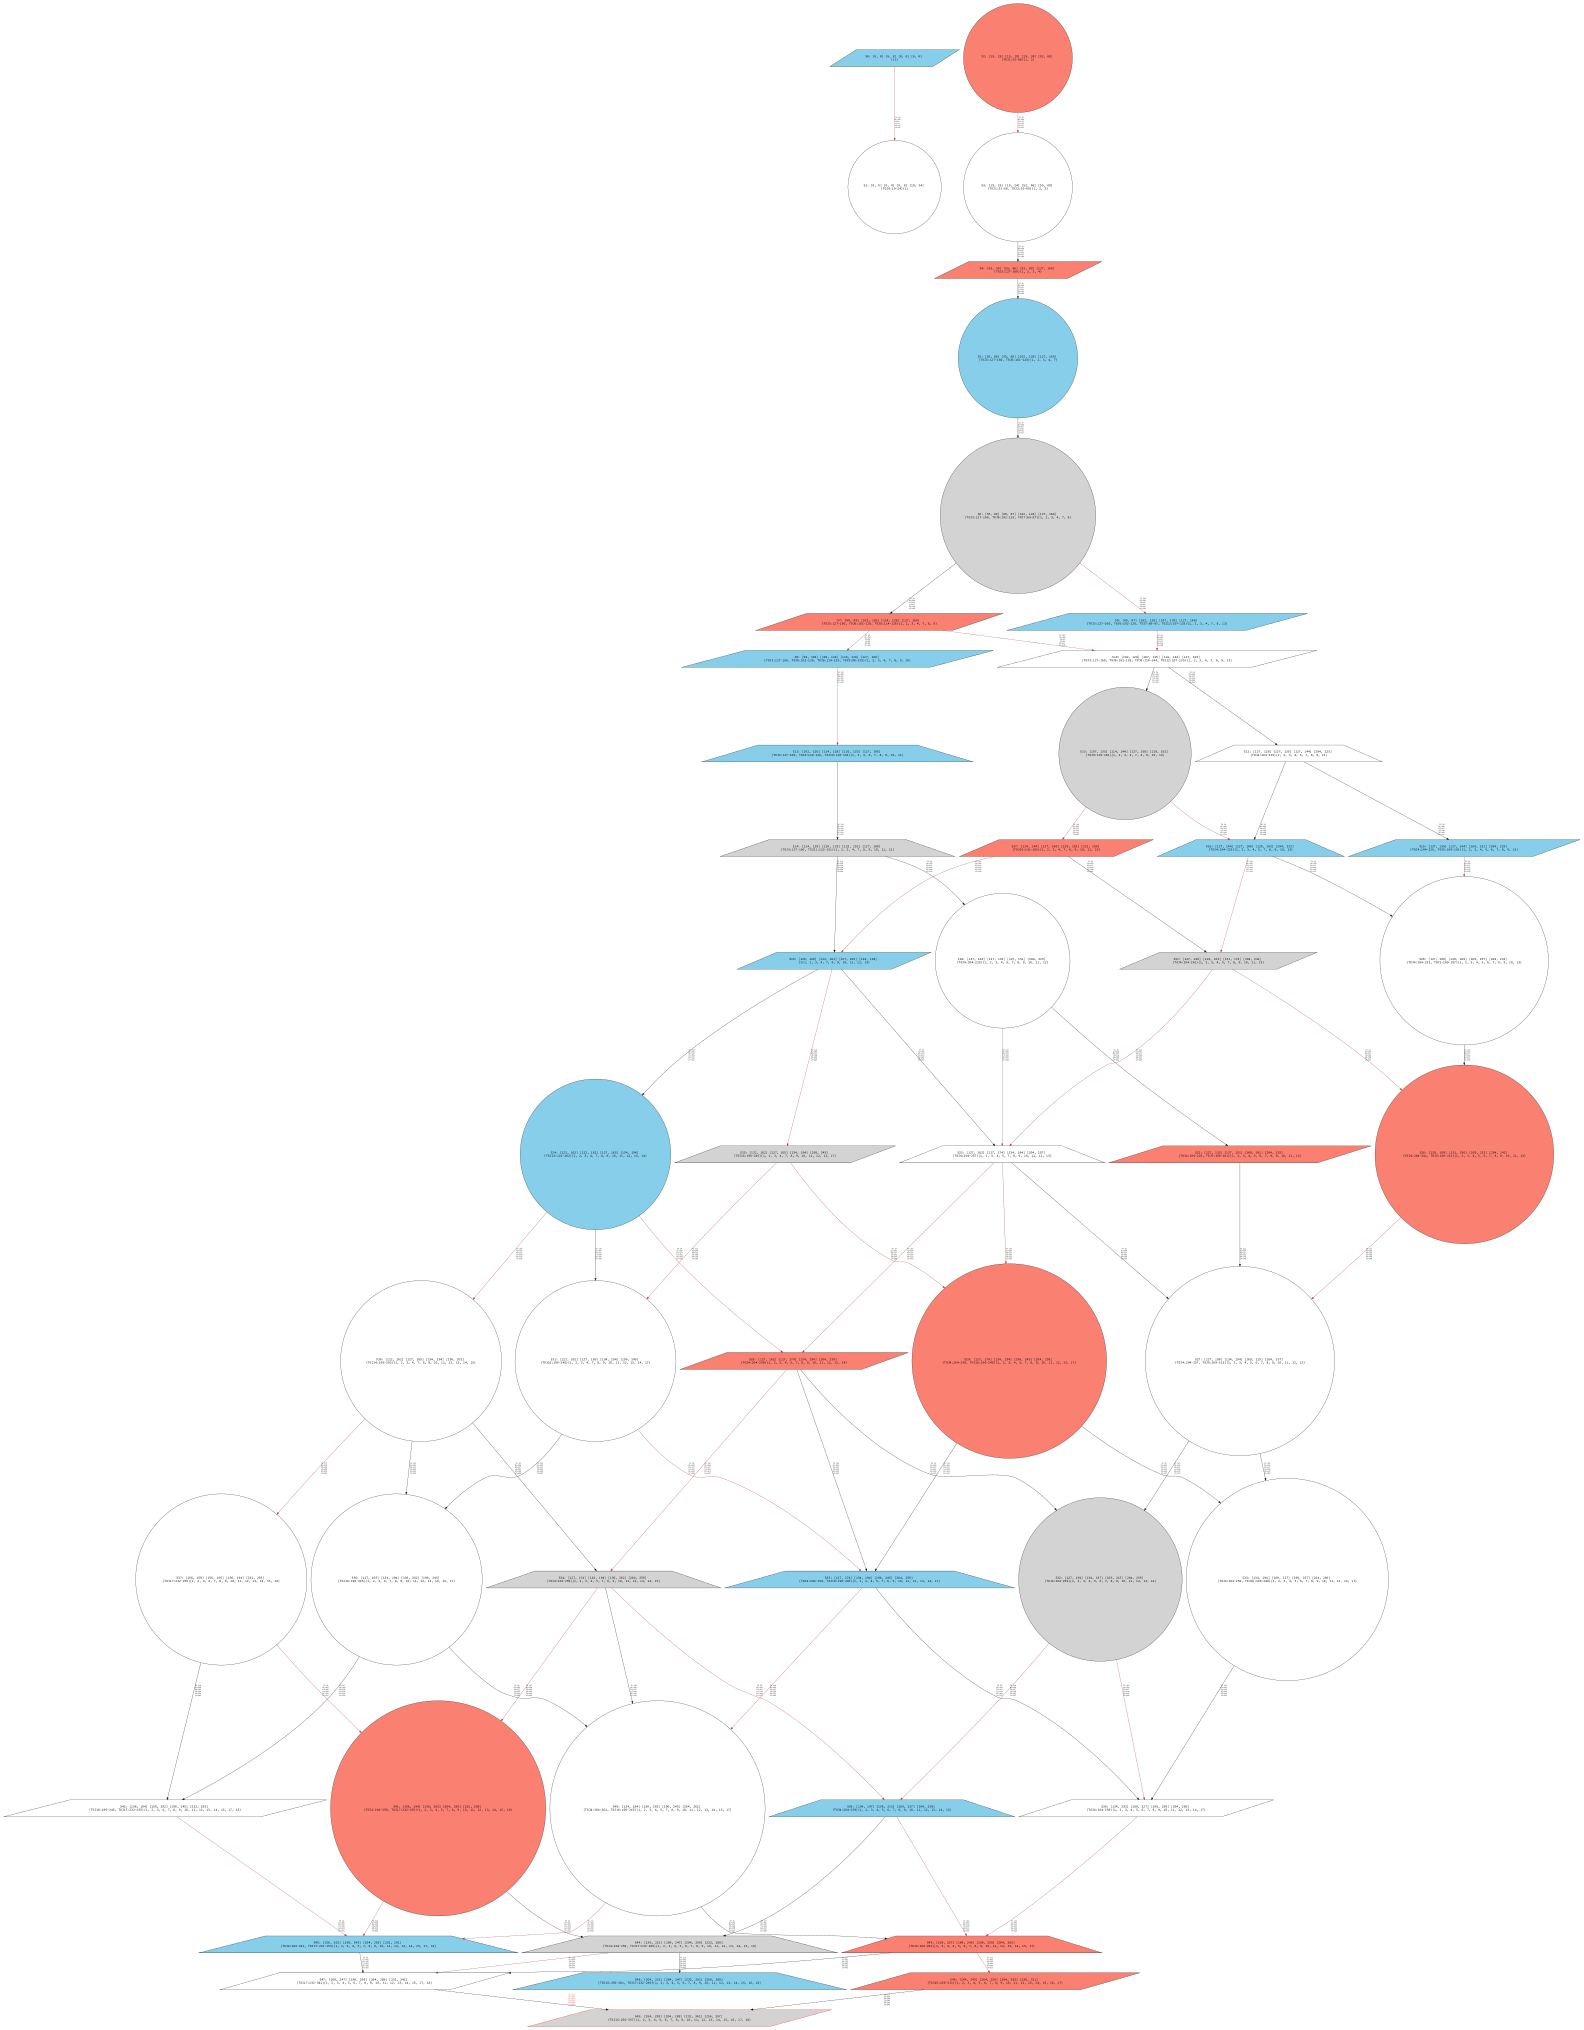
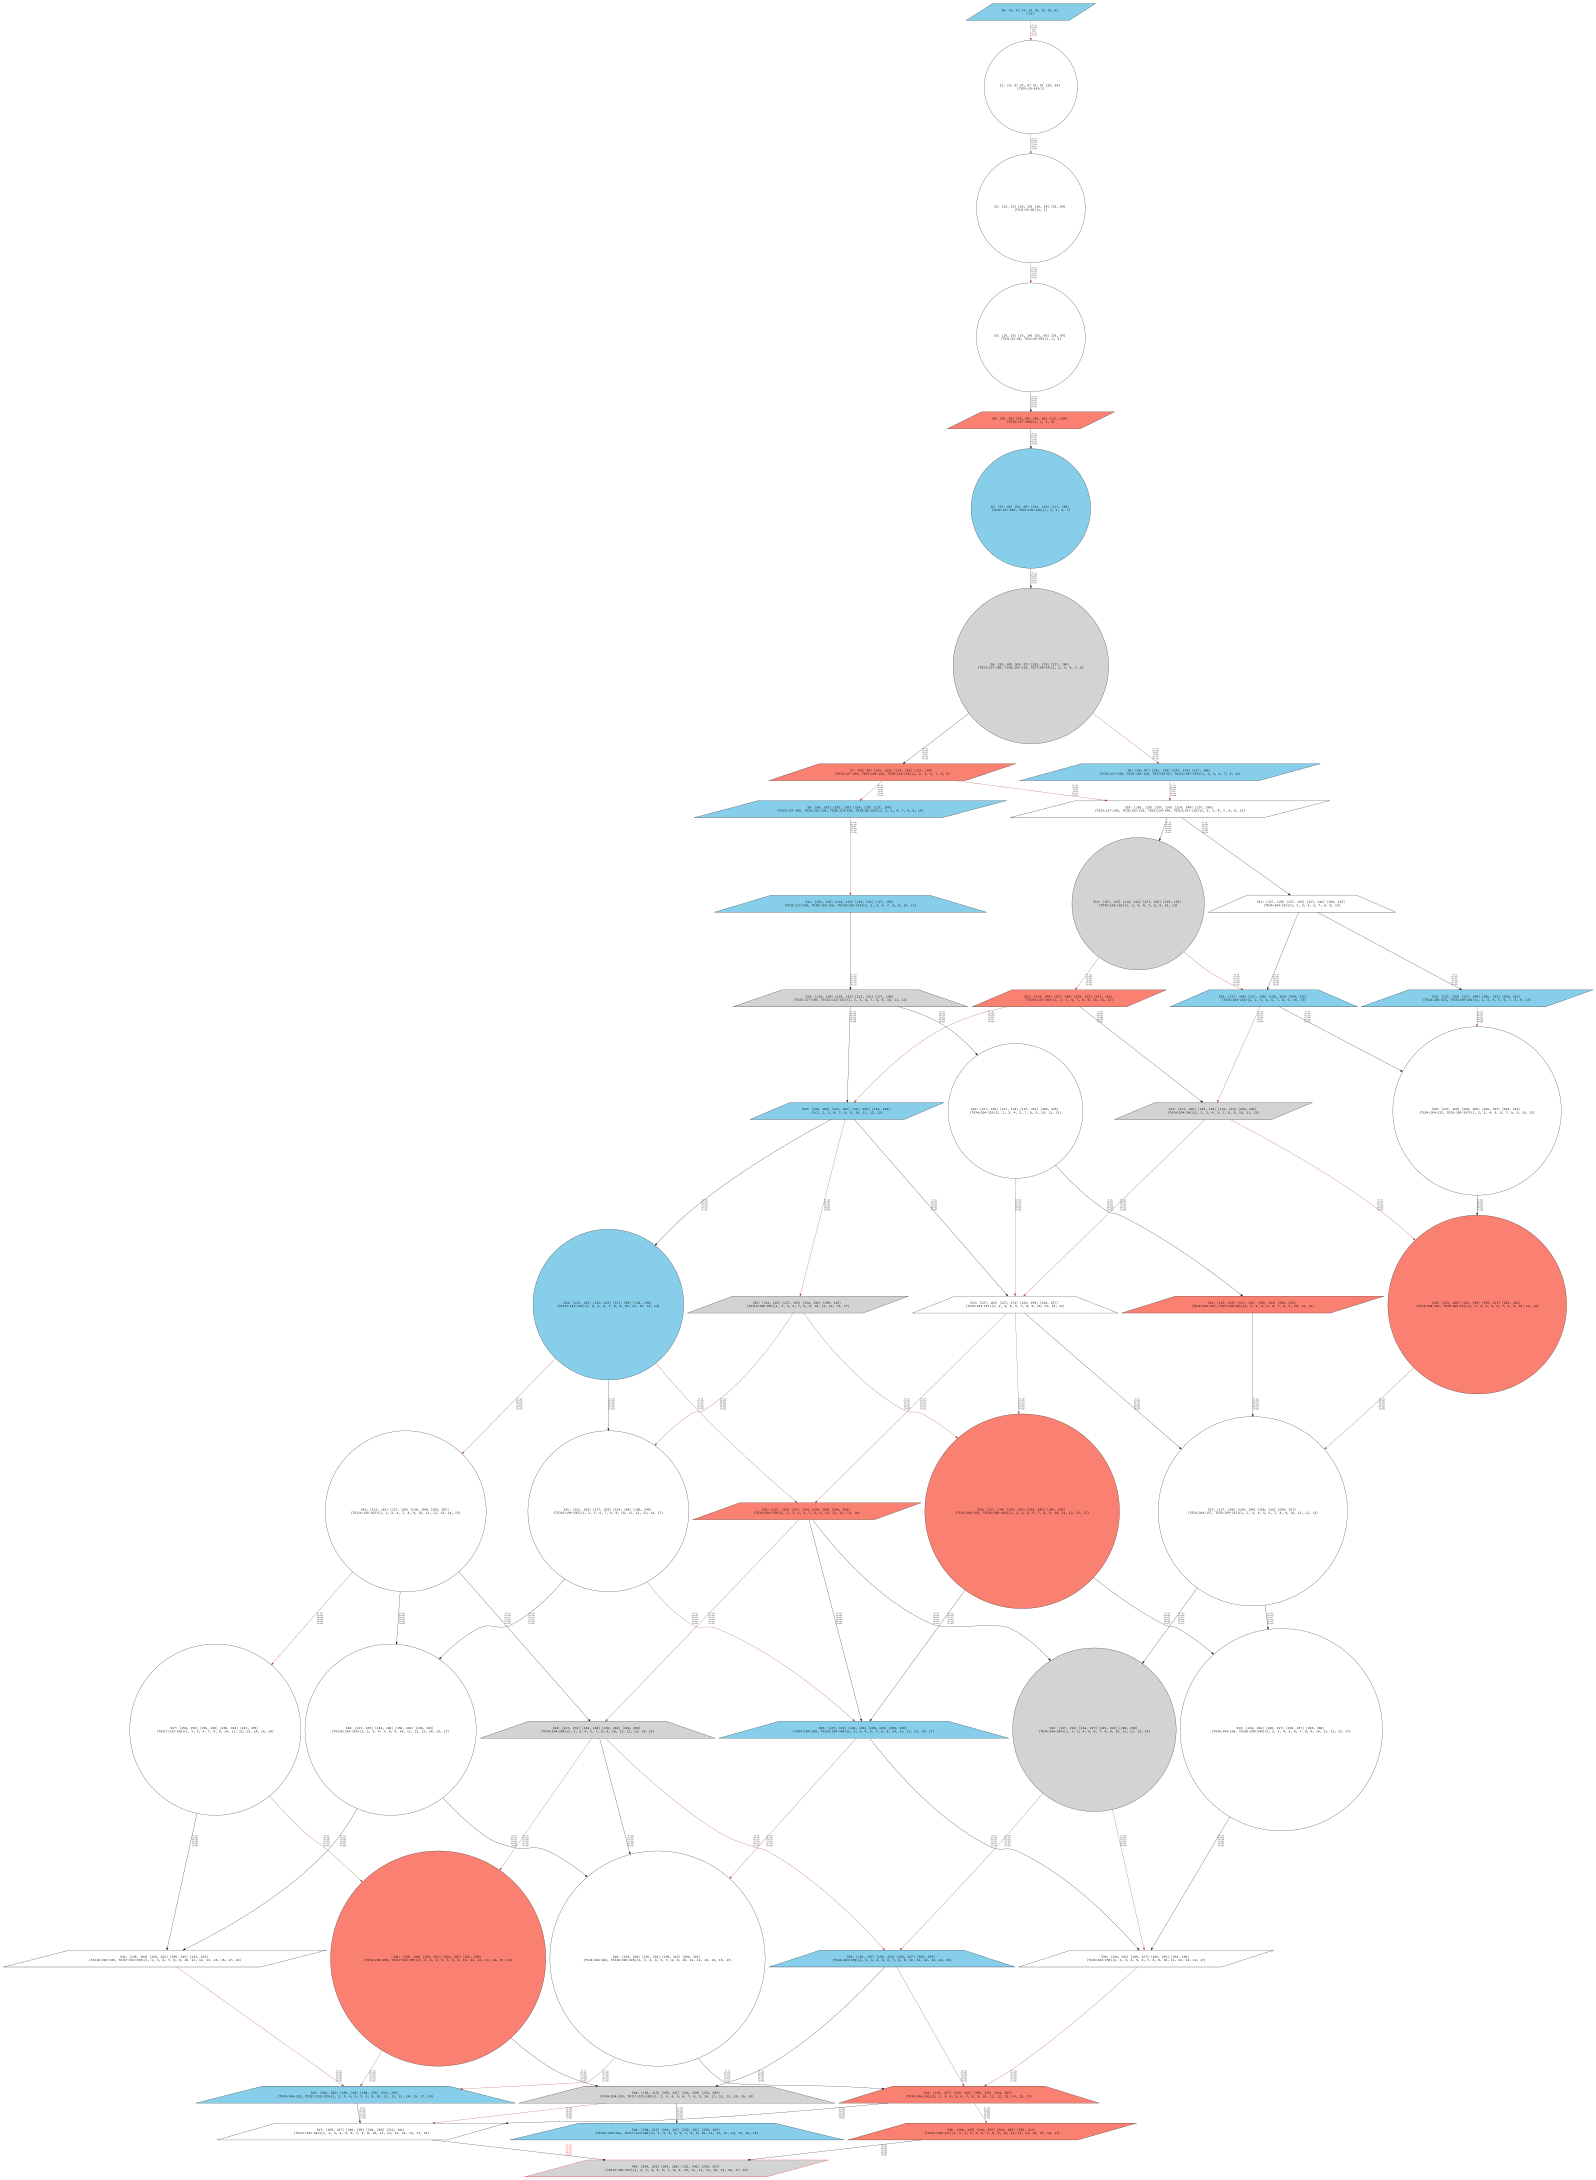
(1018, 58) -> (1031, 208)
none -> (1031, 143)
